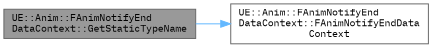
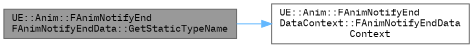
(100, 24) -> (120, 24)
